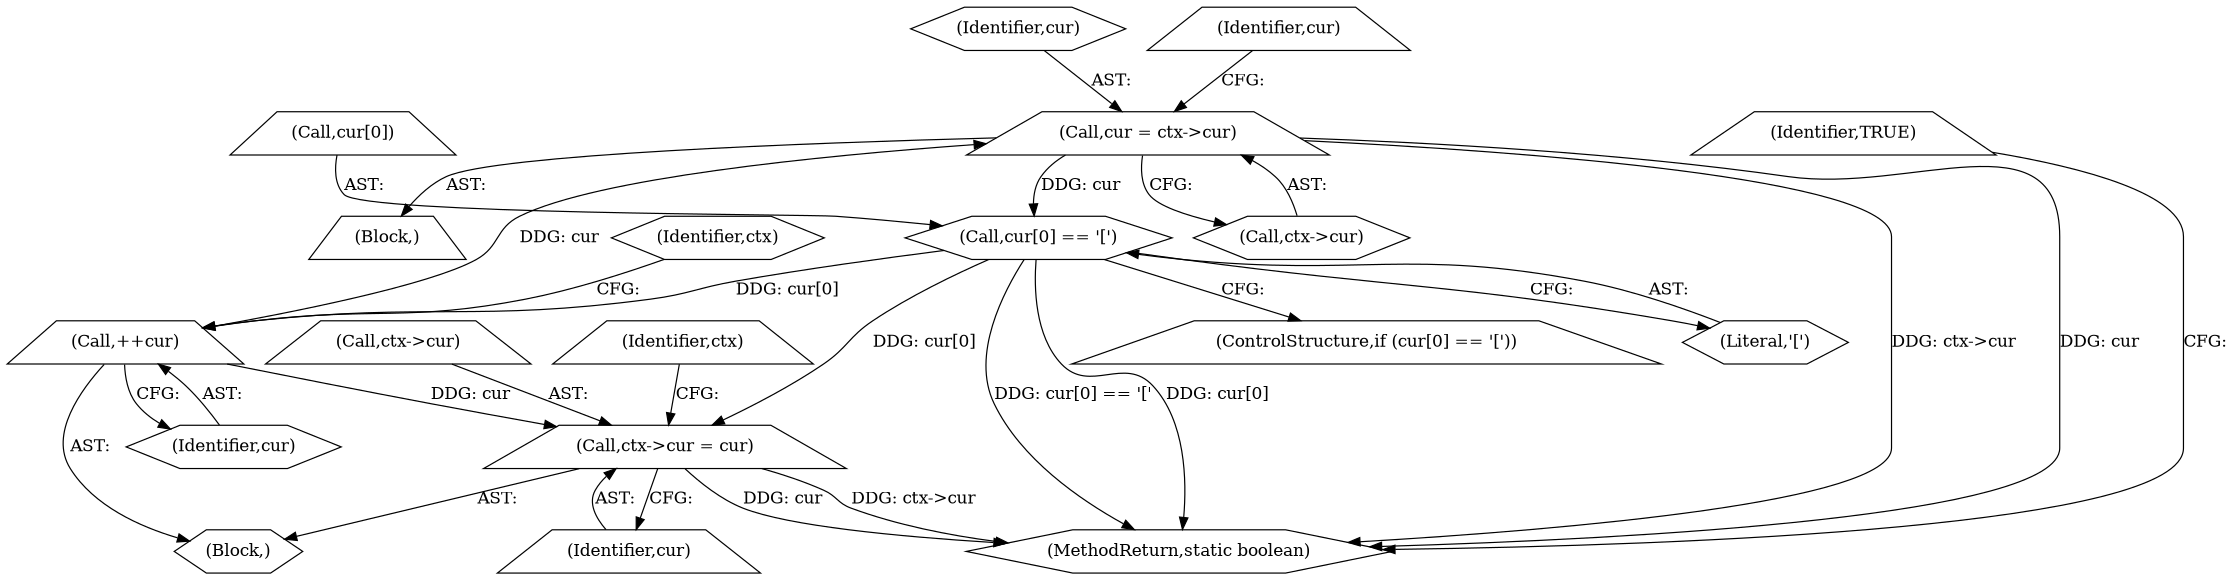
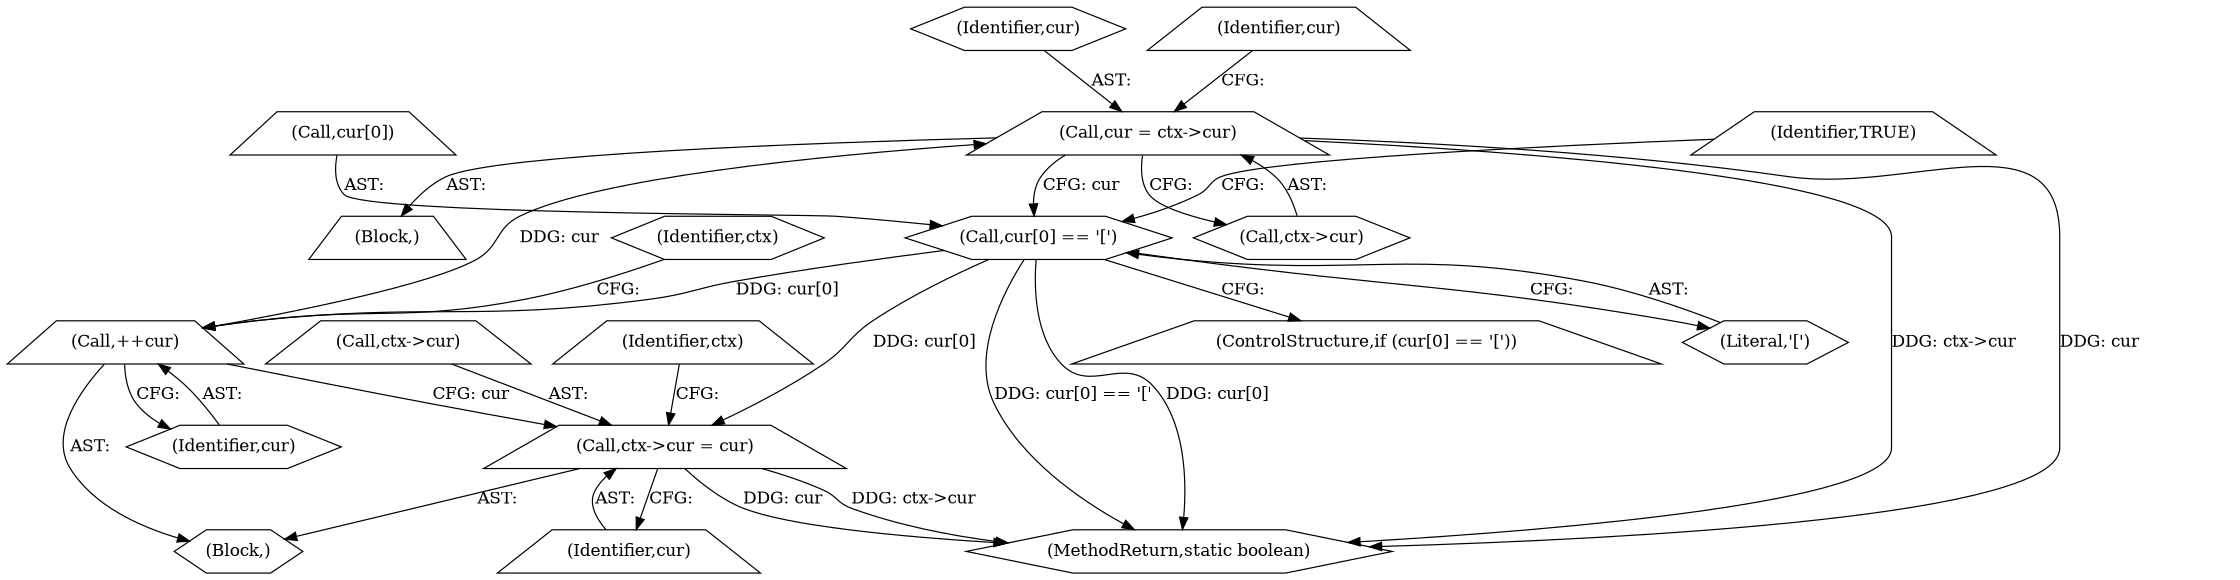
(1081, 186) -> (1081, 186)
(471, 395) -> (471, 395)
(2013, 513) -> (1403, 155)
